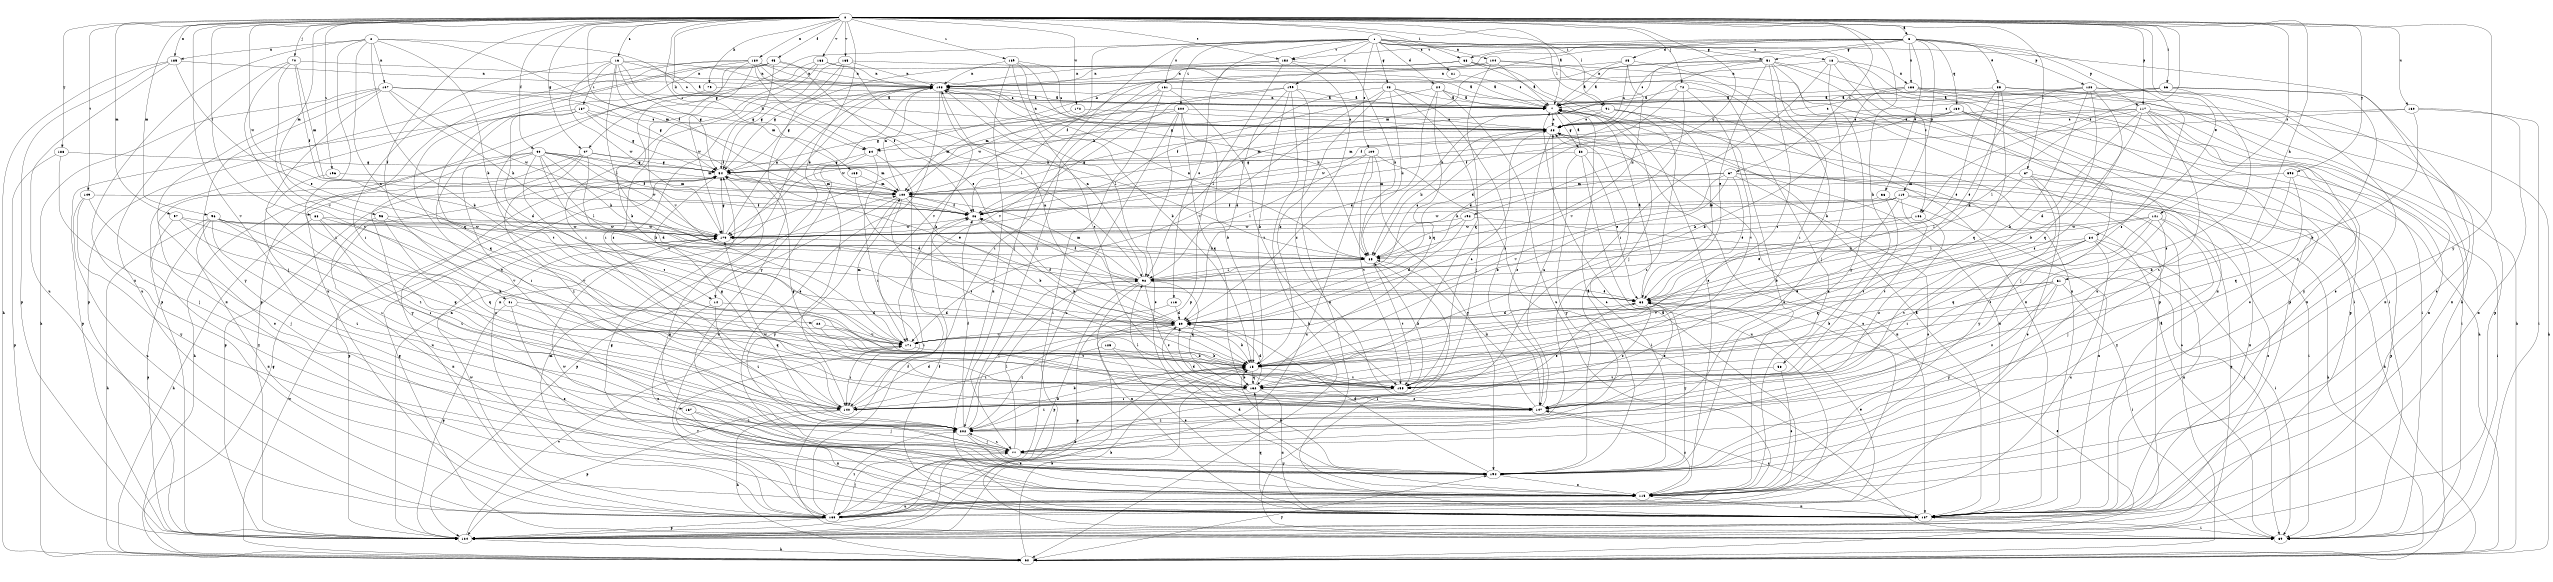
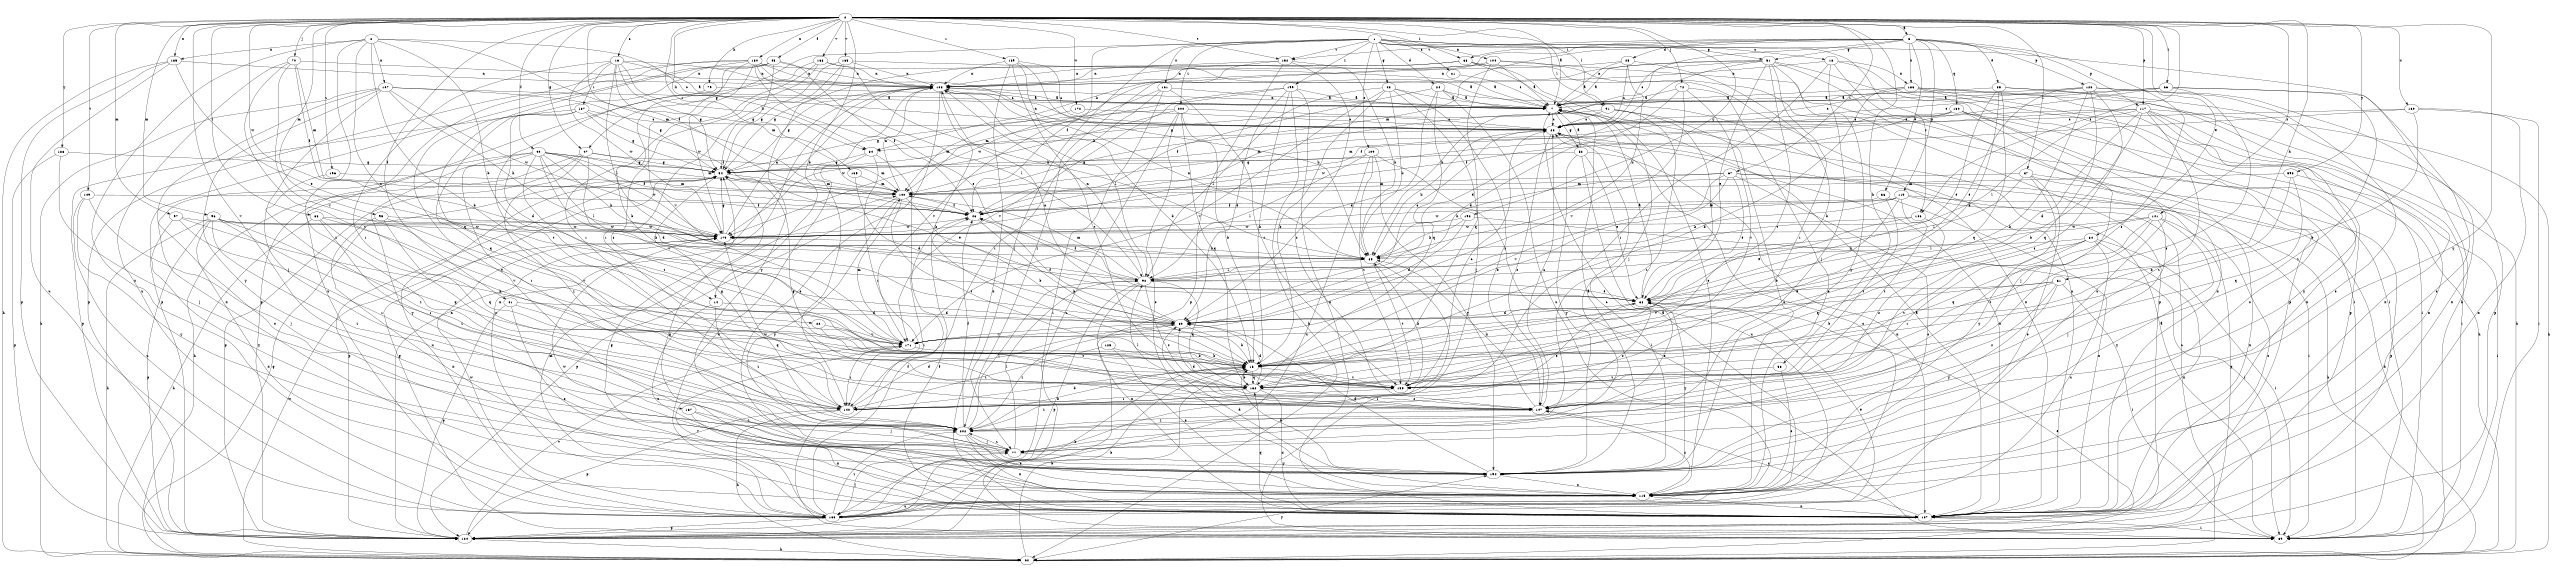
(1174, 302) -> none
none -> (1261, 507)
